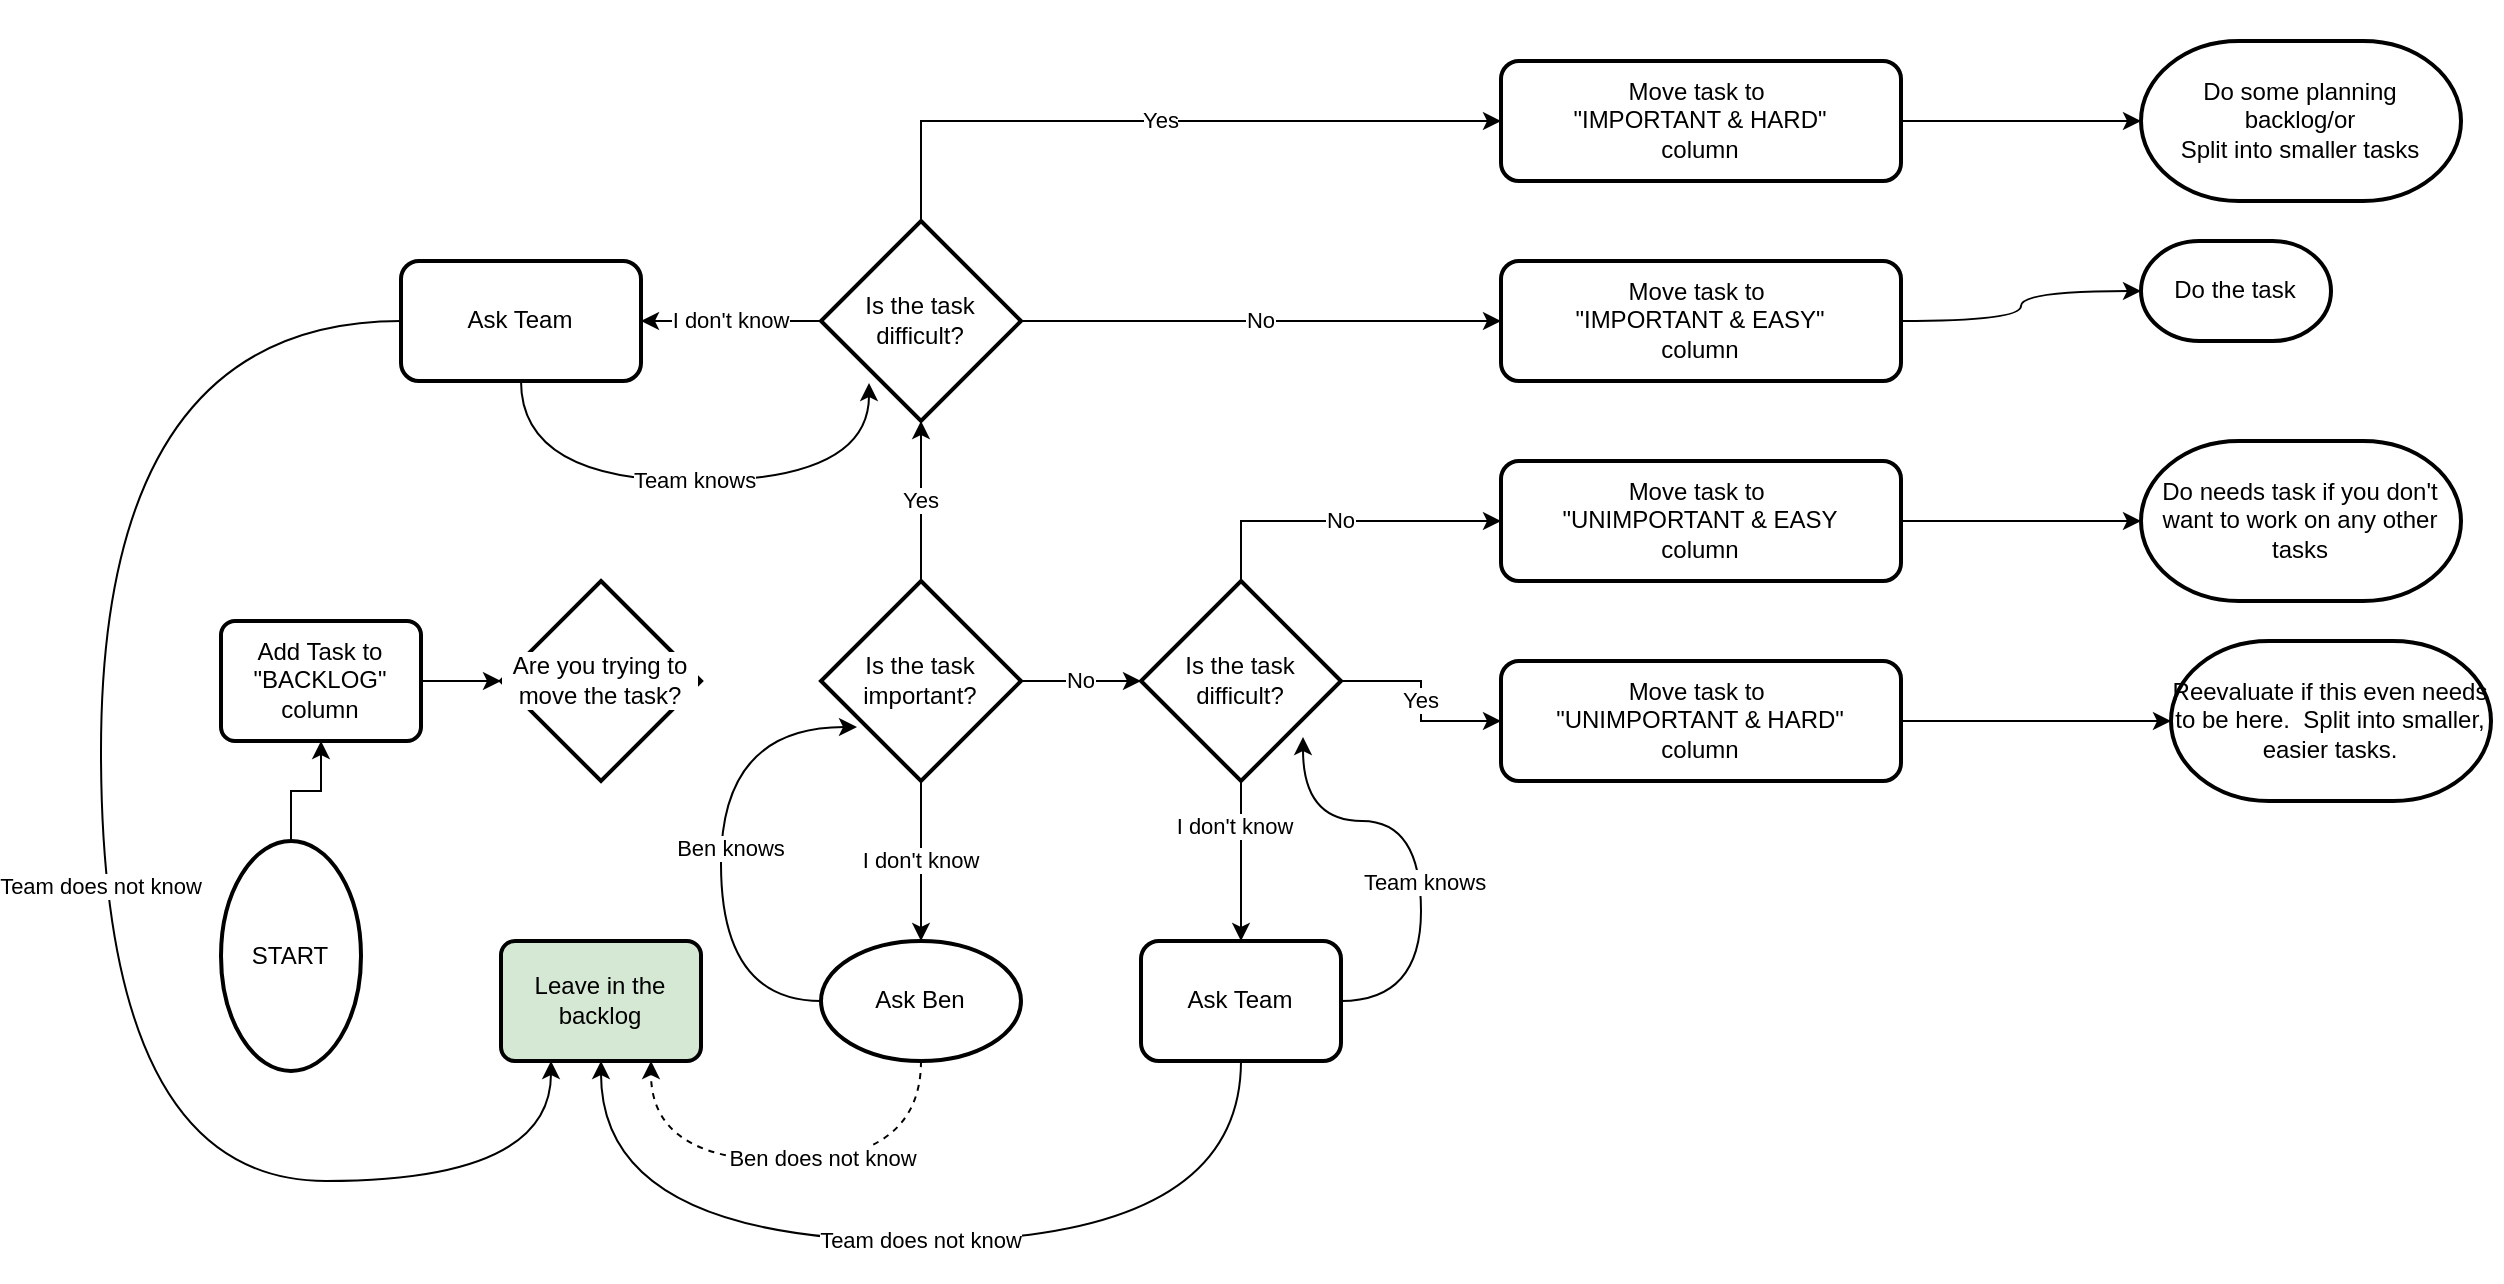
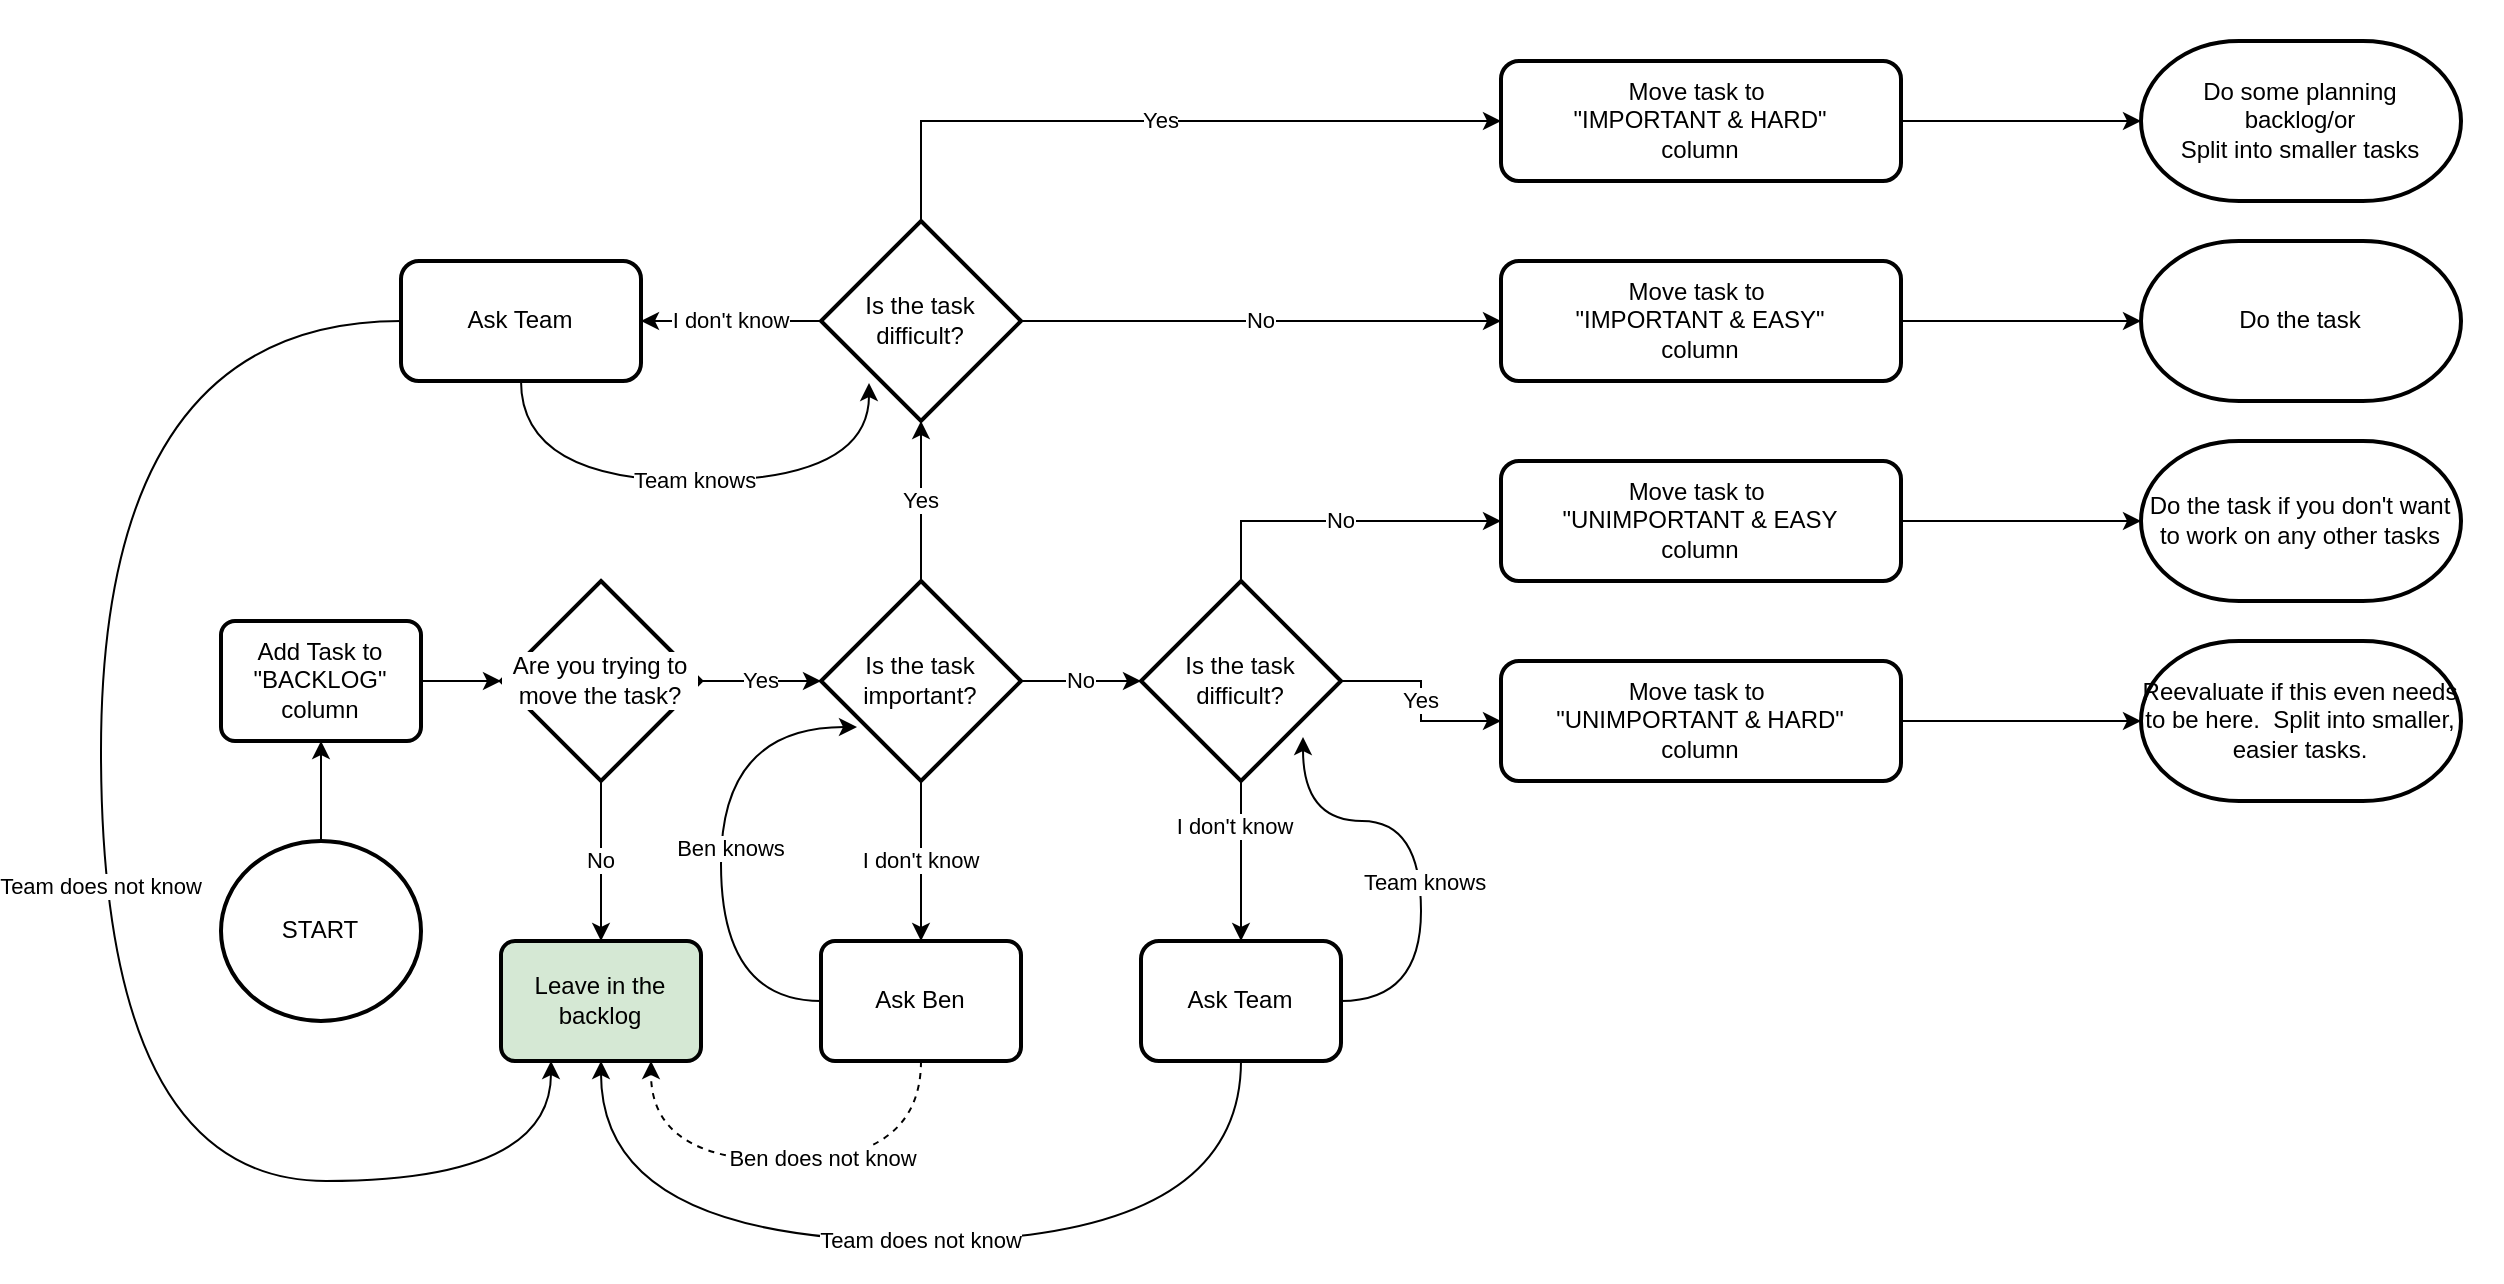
(2236, 291) -> (2301, 321)
(2301, 521) -> (2301, 521)
none -> (754, 681)
(2331, 721) -> (2301, 721)
none -> (601, 854)
(291, 956) -> (321, 931)
(921, 1001) -> (921, 1001)
